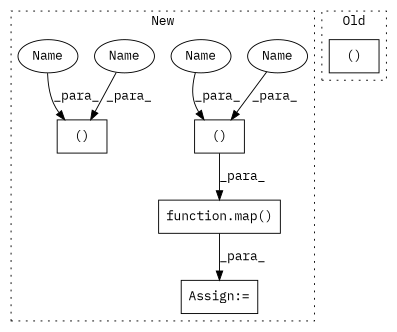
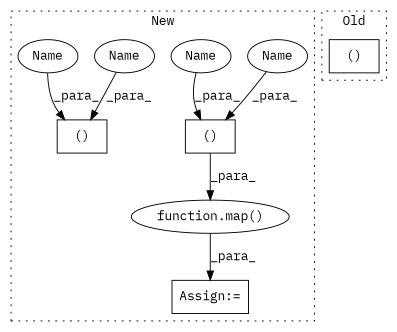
(219, 217) -> (210, 217)
